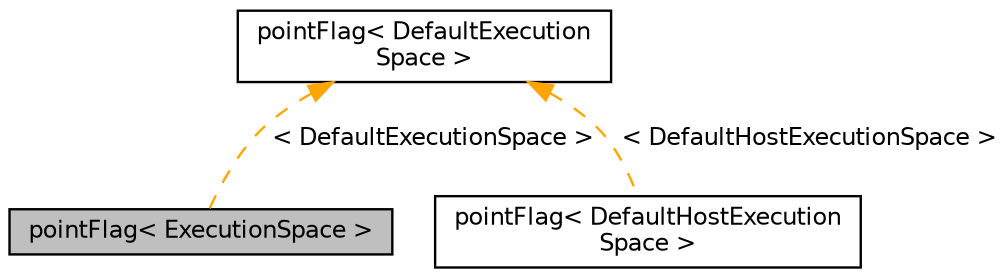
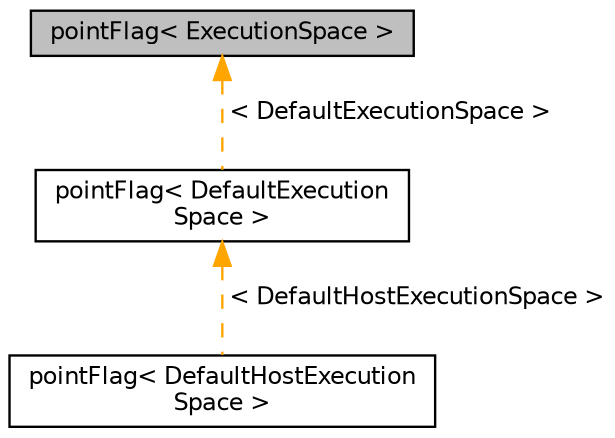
(250, 142) -> (222, 125)
